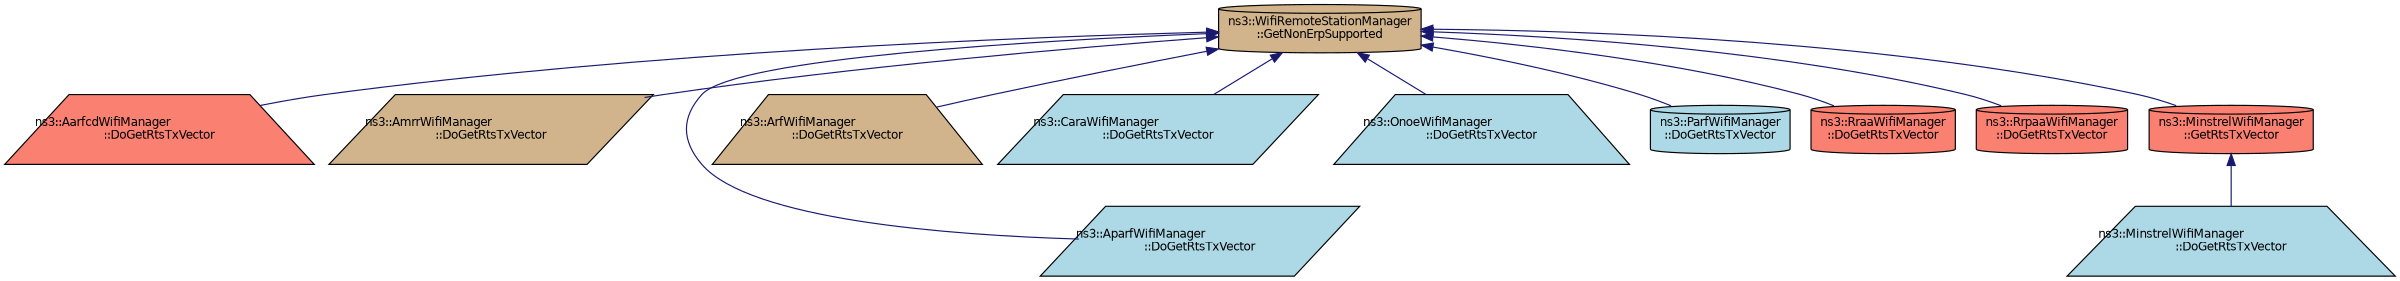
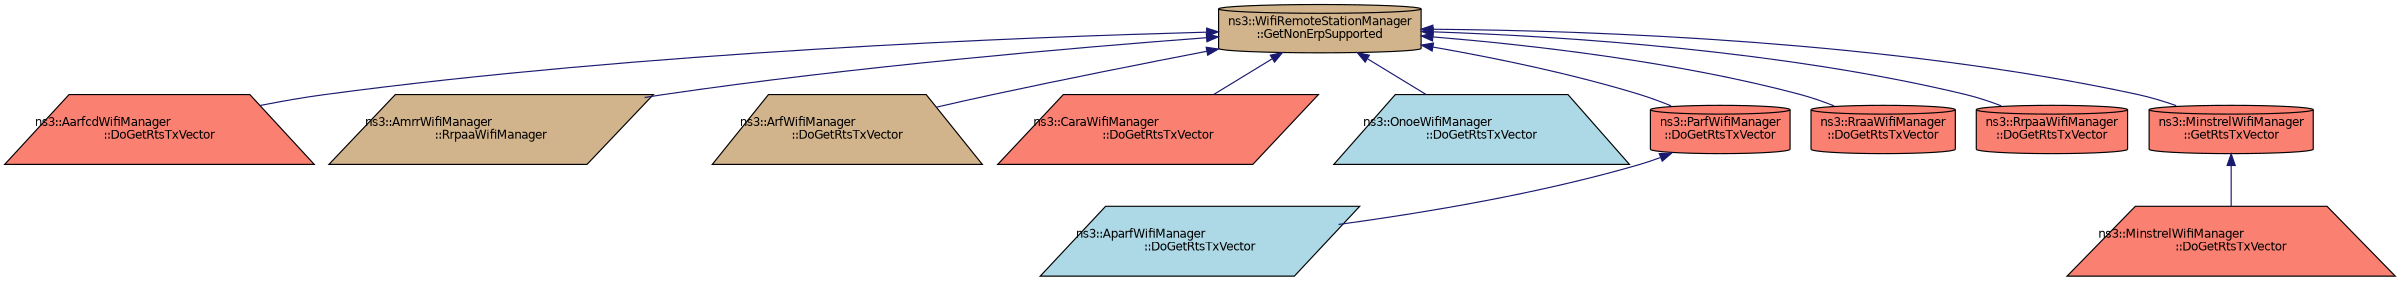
(700, 97) -> (1501, 198)
(491, 129) -> (491, 129)
(1158, 129) -> (1158, 129)
(1720, 129) -> (1720, 129)
(2231, 241) -> (2231, 241)
